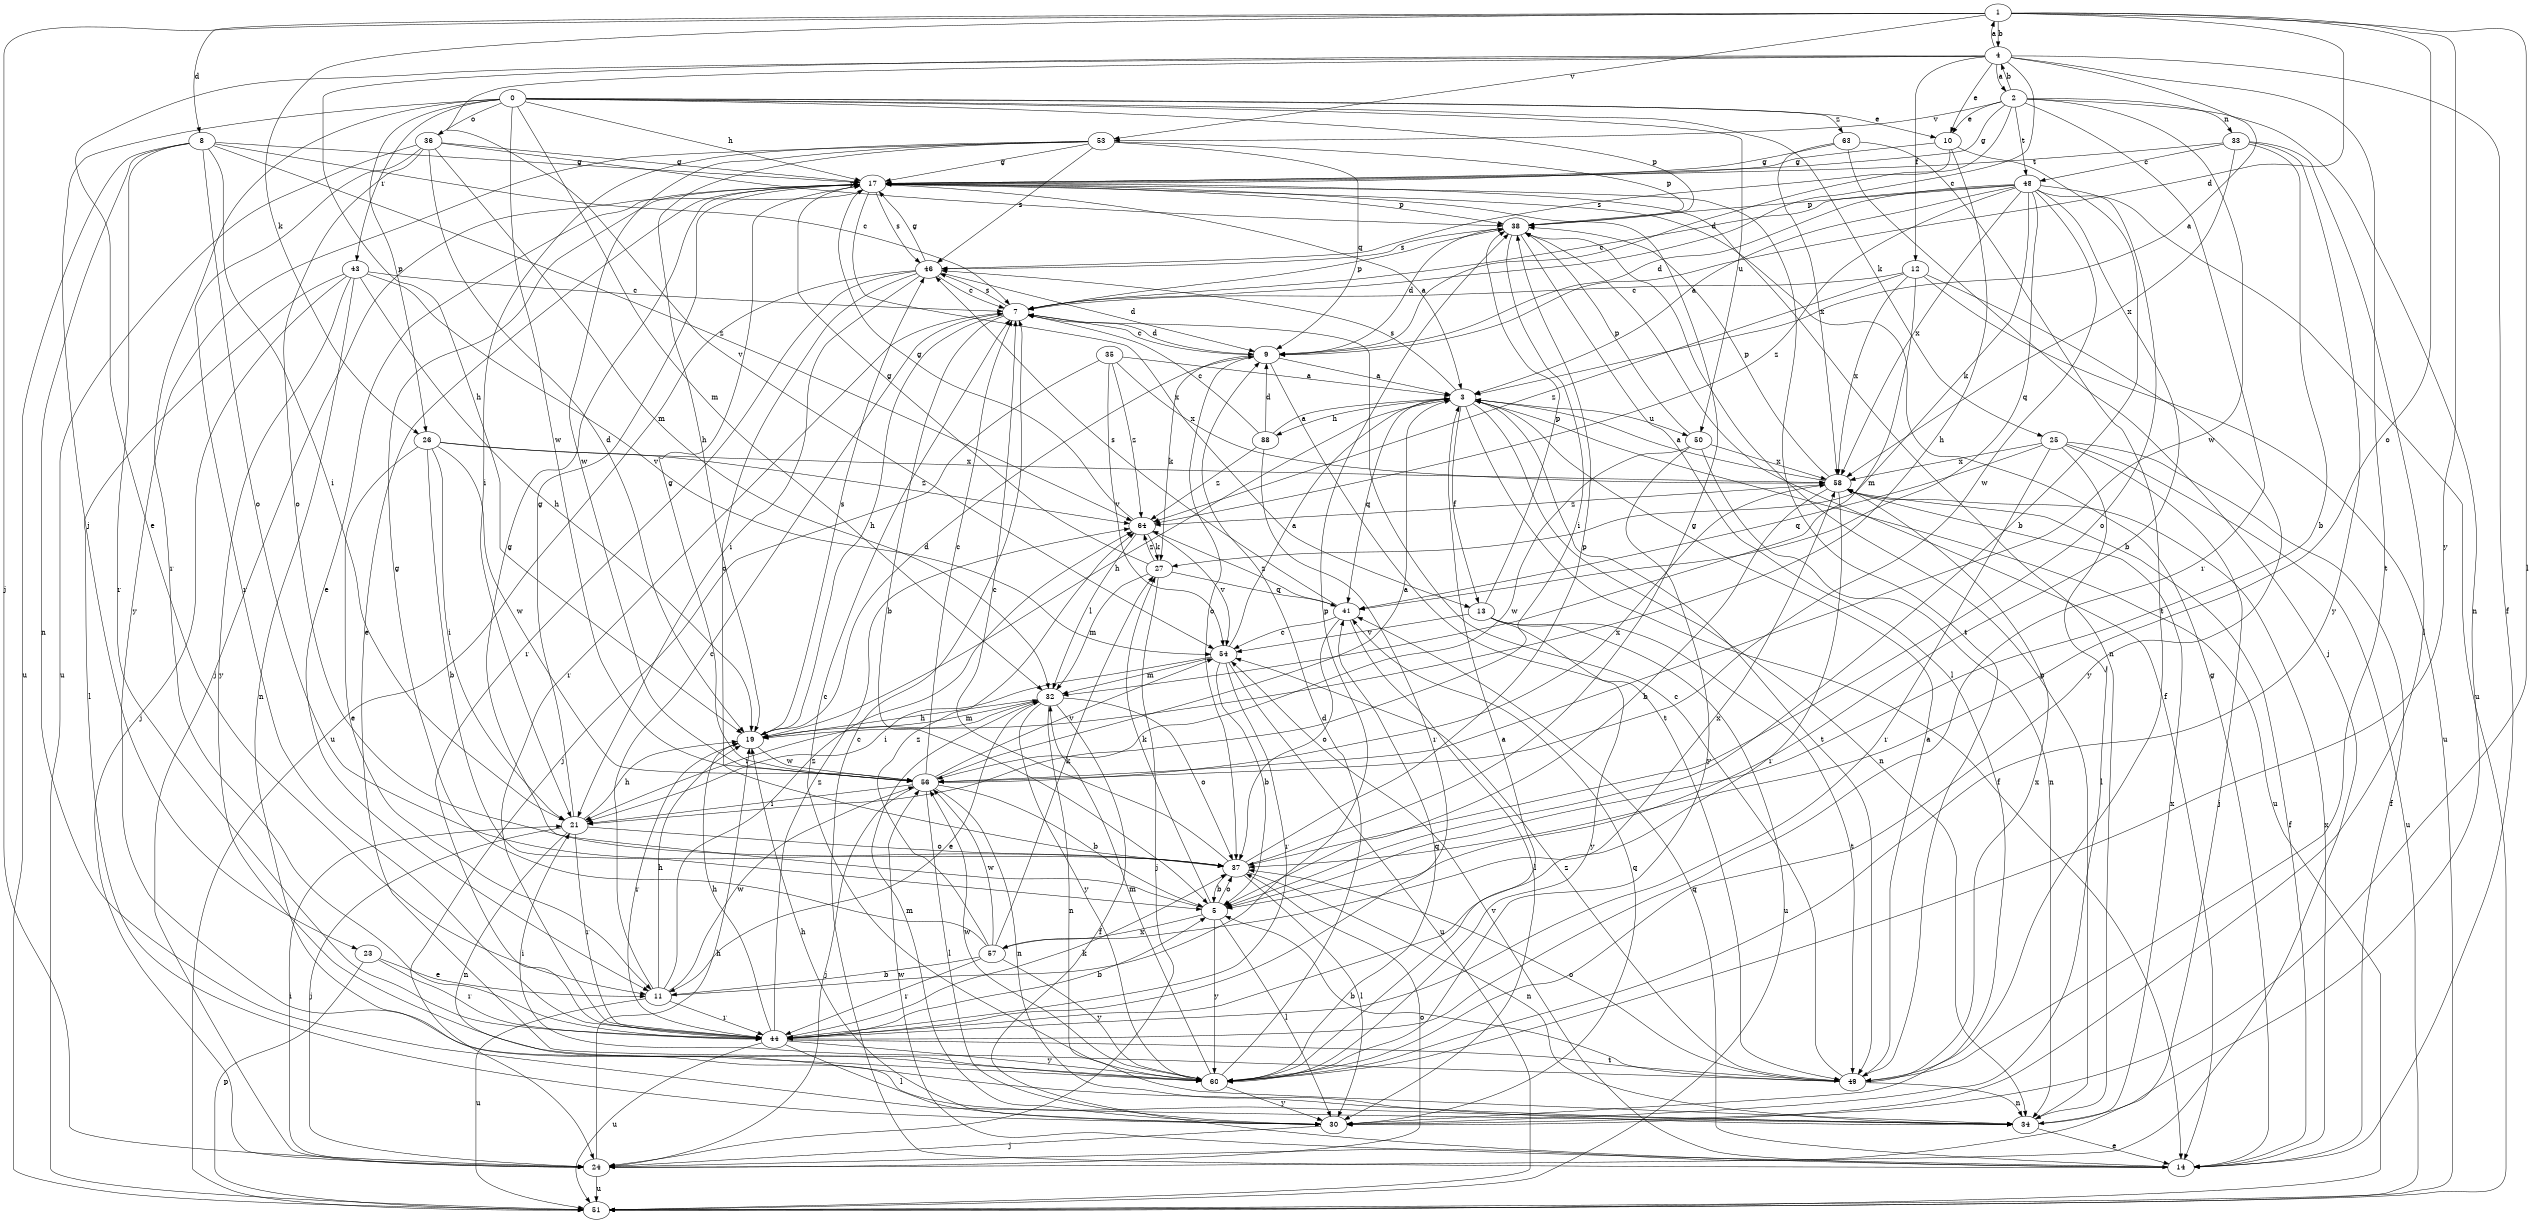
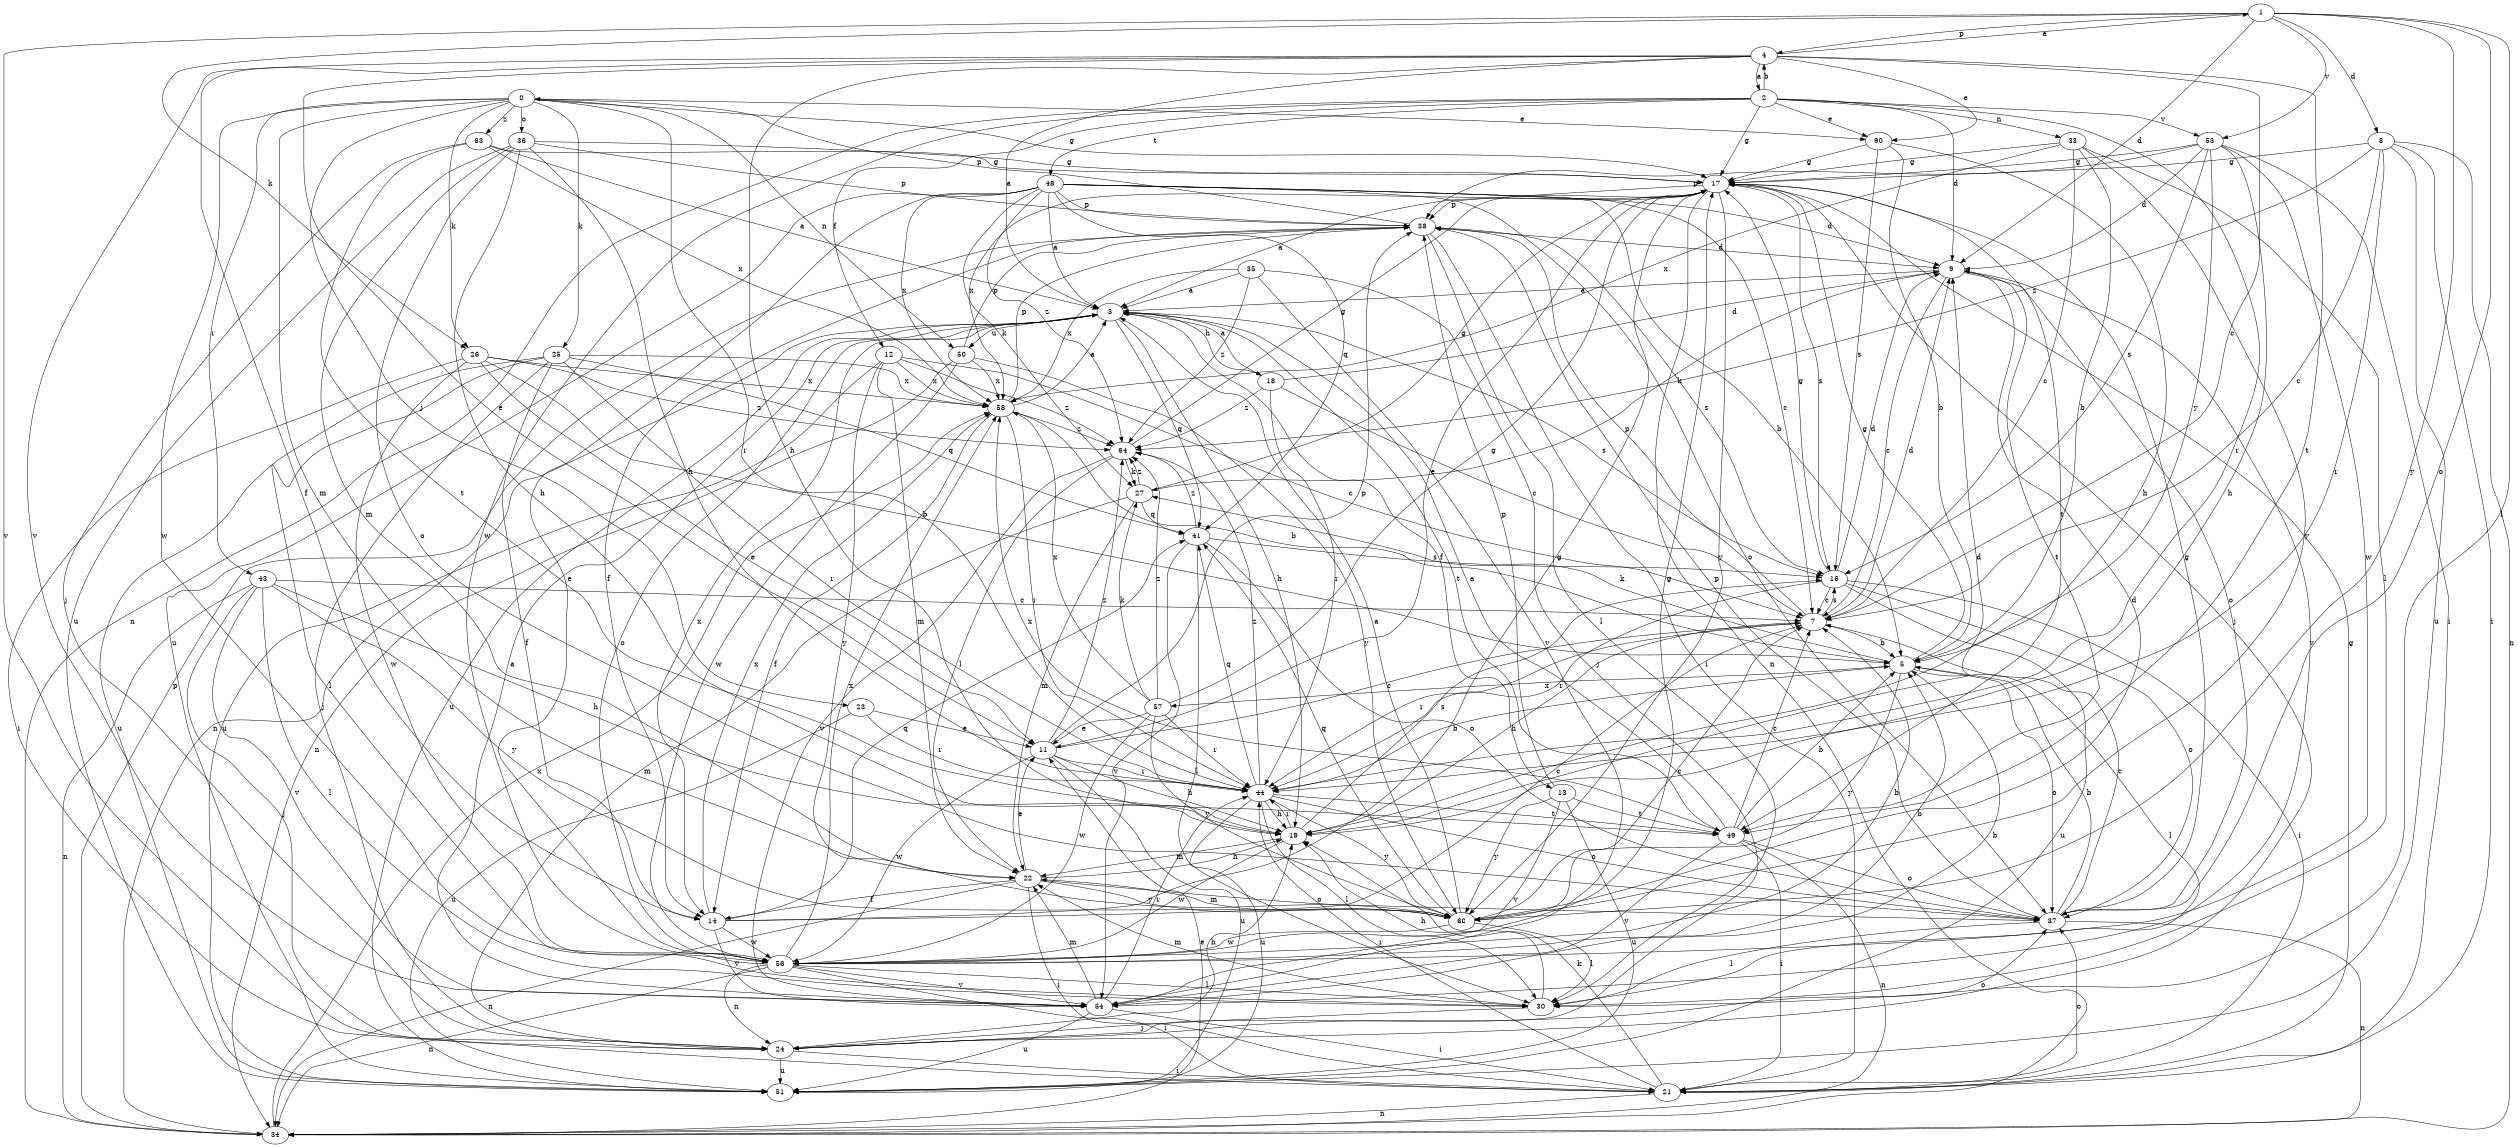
(2001, 34) -> (1962, 34)
(1202, 118) -> (973, 166)
(1916, 127) -> (1206, 117)
(731, 141) -> (1072, 141)
(1948, 141) -> (1879, 141)
(2139, 161) -> (2019, 418)
(2035, 162) -> (1913, 162)
none -> (775, 229)
(1360, 248) -> (2144, 205)
(401, 269) -> (454, 227)
(929, 269) -> (1834, 579)
(1741, 269) -> (825, 227)
(1149, 369) -> (1261, 194)
(609, 441) -> (543, 494)
(1266, 441) -> (1271, 382)
(1985, 483) -> (570, 579)
(958, 547) -> (1897, 793)
(5, 590) -> (6, 536)
(245, 590) -> (691, 472)
(1406, 590) -> (623, 643)
(367, 633) -> (1721, 558)
(1283, 633) -> (1116, 772)
(122, 697) -> (2172, 473)
(1050, 697) -> (1028, 879)
(627, 783) -> (1579, 964)
(1999, 783) -> (699, 622)
(458, 824) -> none
(1157, 868) -> (648, 772)
(1566, 868) -> (1627, 921)
(1635, 897) -> (1225, 668)
none -> (2086, 939)
(1084, 954) -> (1594, 857)
(826, 975) -> (737, 1007)
(886, 975) -> (1084, 729)
(310, 1035) -> none
(226, 1082) -> (454, 900)
(1283, 1104) -> (1592, 964)
(2101, 1146) -> (926, 1117)
